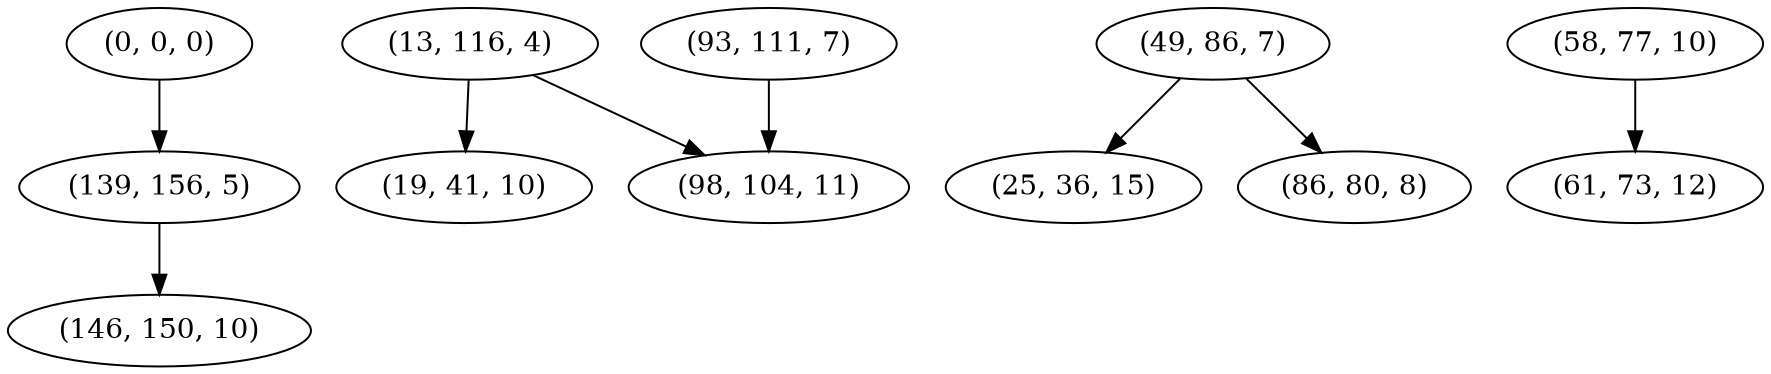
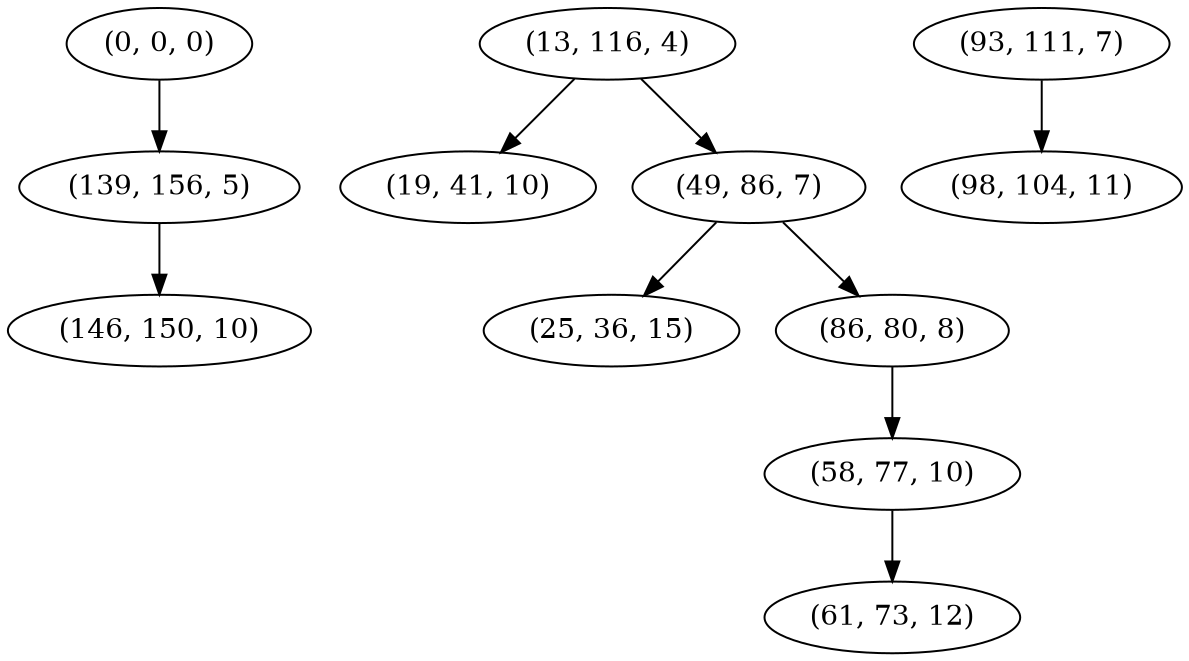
(610, 111) -> (671, 109)
none -> (892, 393)
